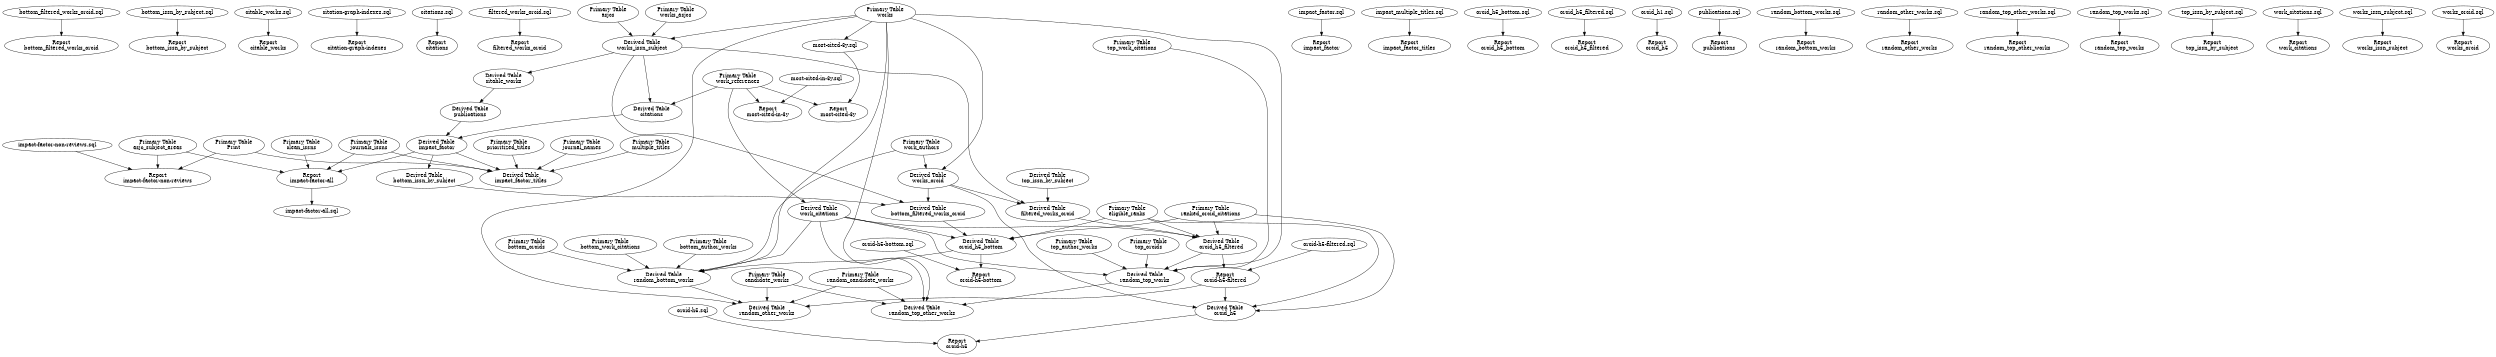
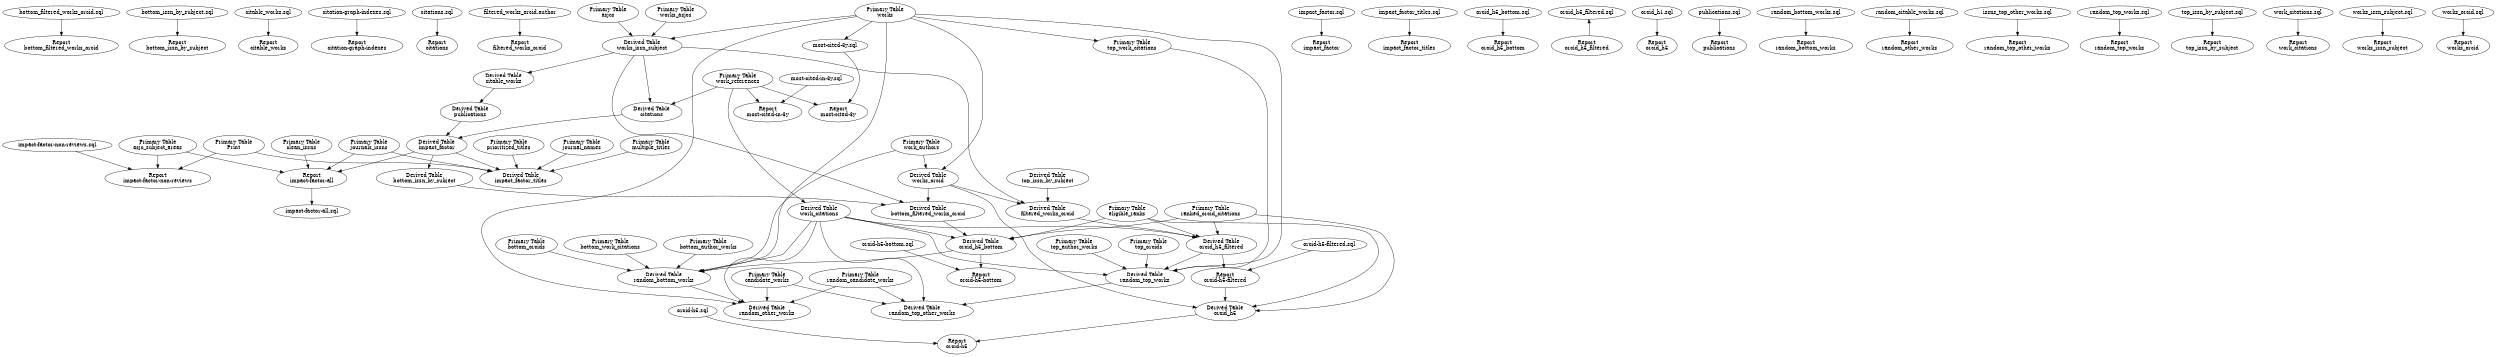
(520, 13) -> (520, 13)
(1410, 13) -> (1410, 13)
(1910, 13) -> (1910, 13)
(2018, 13) -> (2018, 13)
(1584, 26) -> (1589, 29)
(862, 197) -> (1004, 28)
(1025, 298) -> (769, 261)
